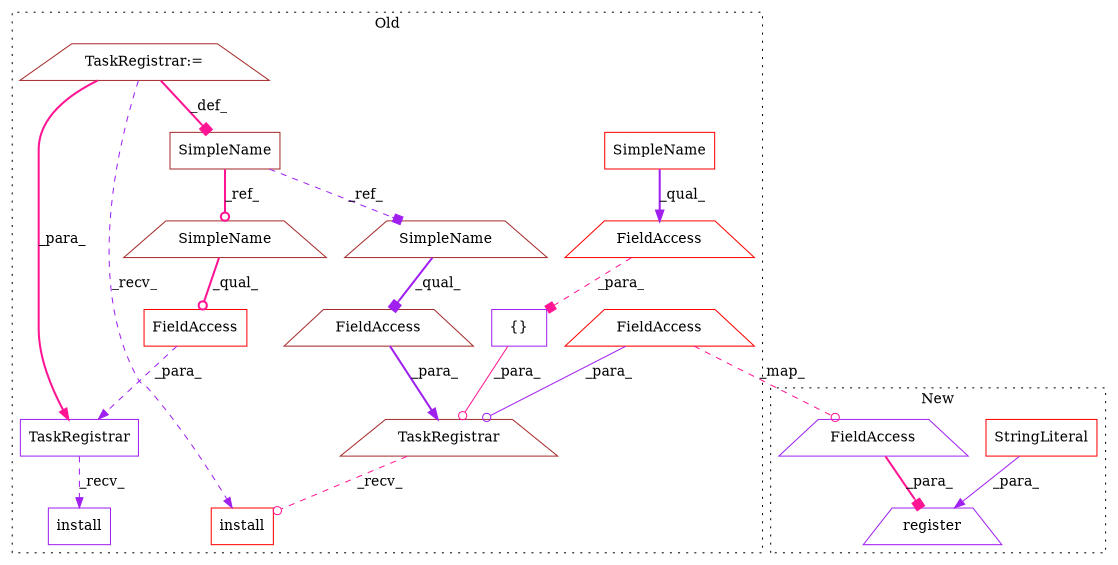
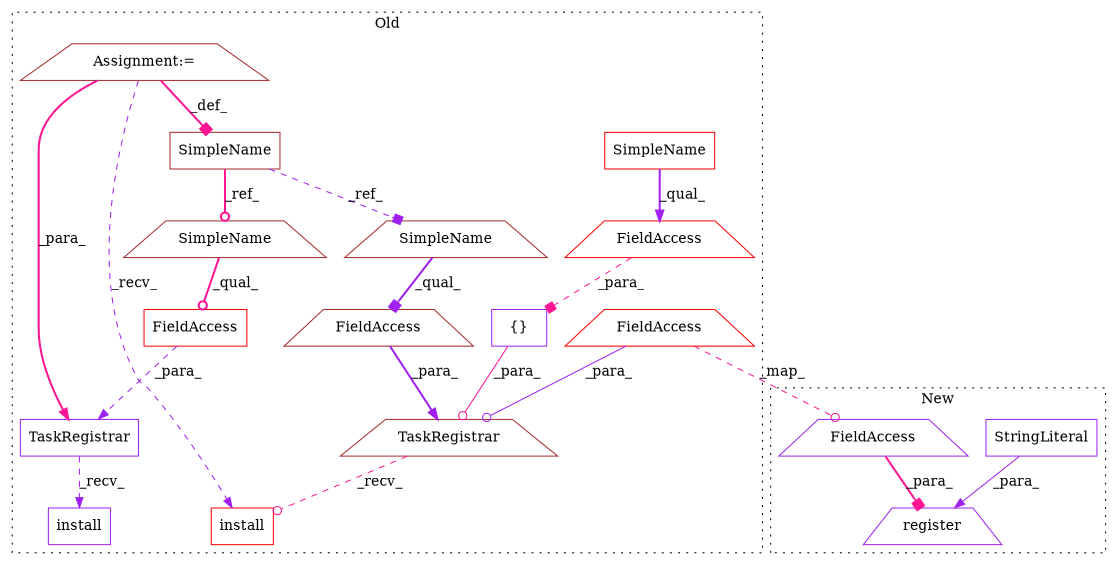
(145, 62) -> (145, 62)
(1041, 438) -> (1041, 438)
